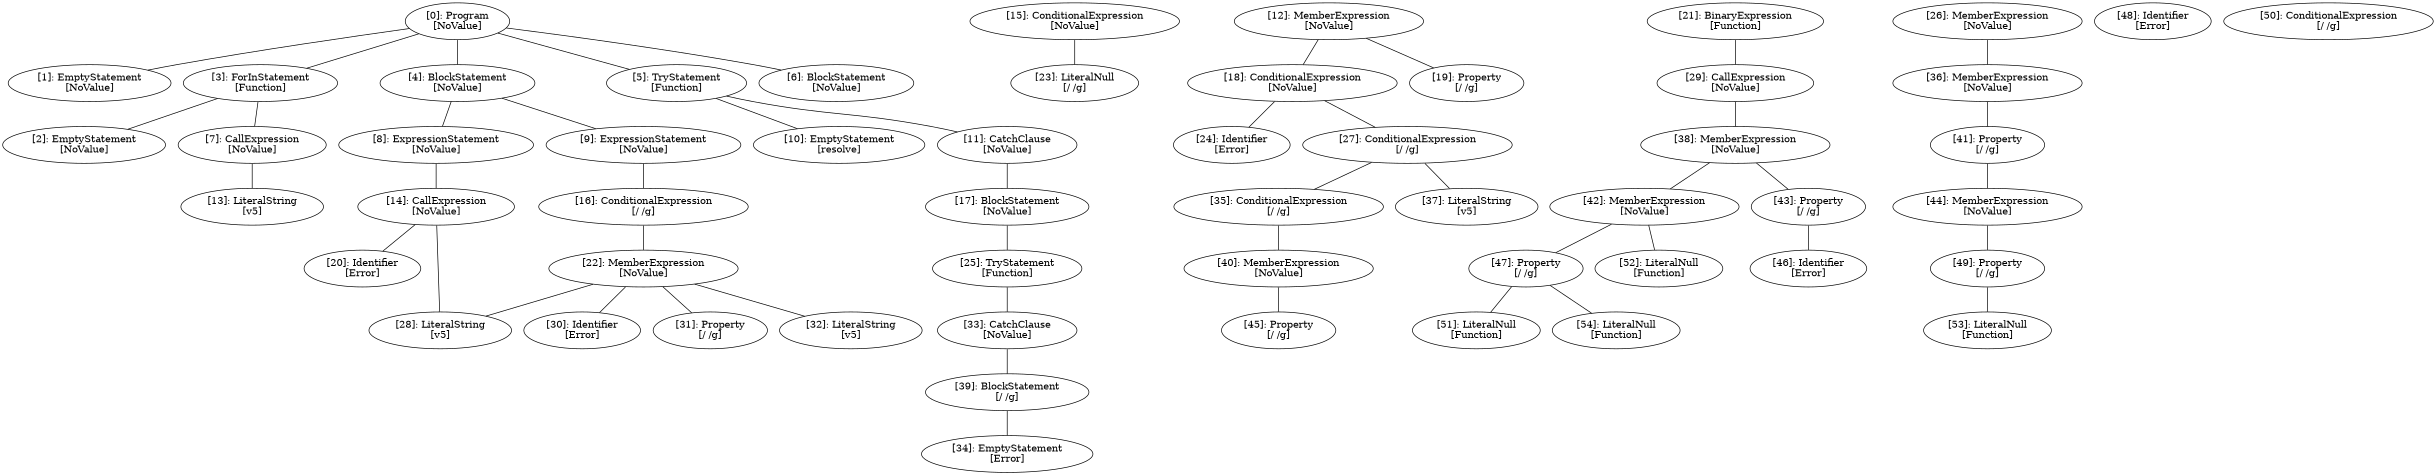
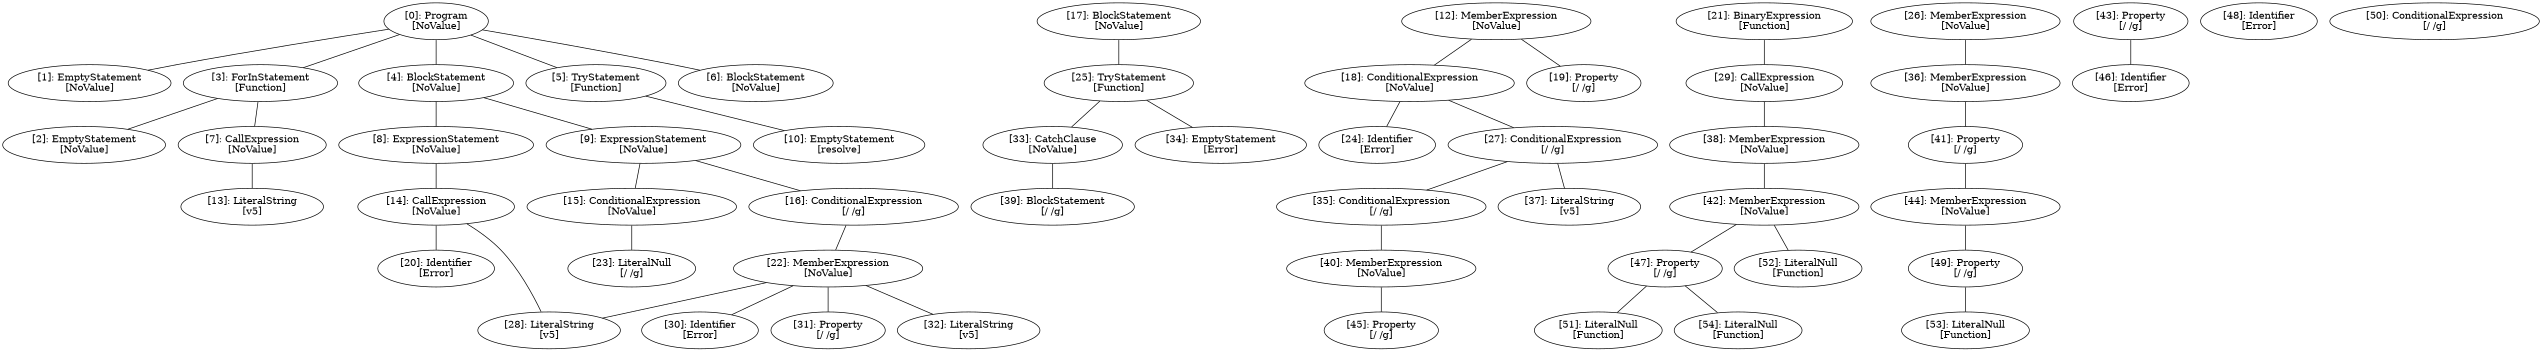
(1007, 145) -> none
none -> (638, 176)
(1772, 176) -> none
(1007, 423) -> (1170, 114)
